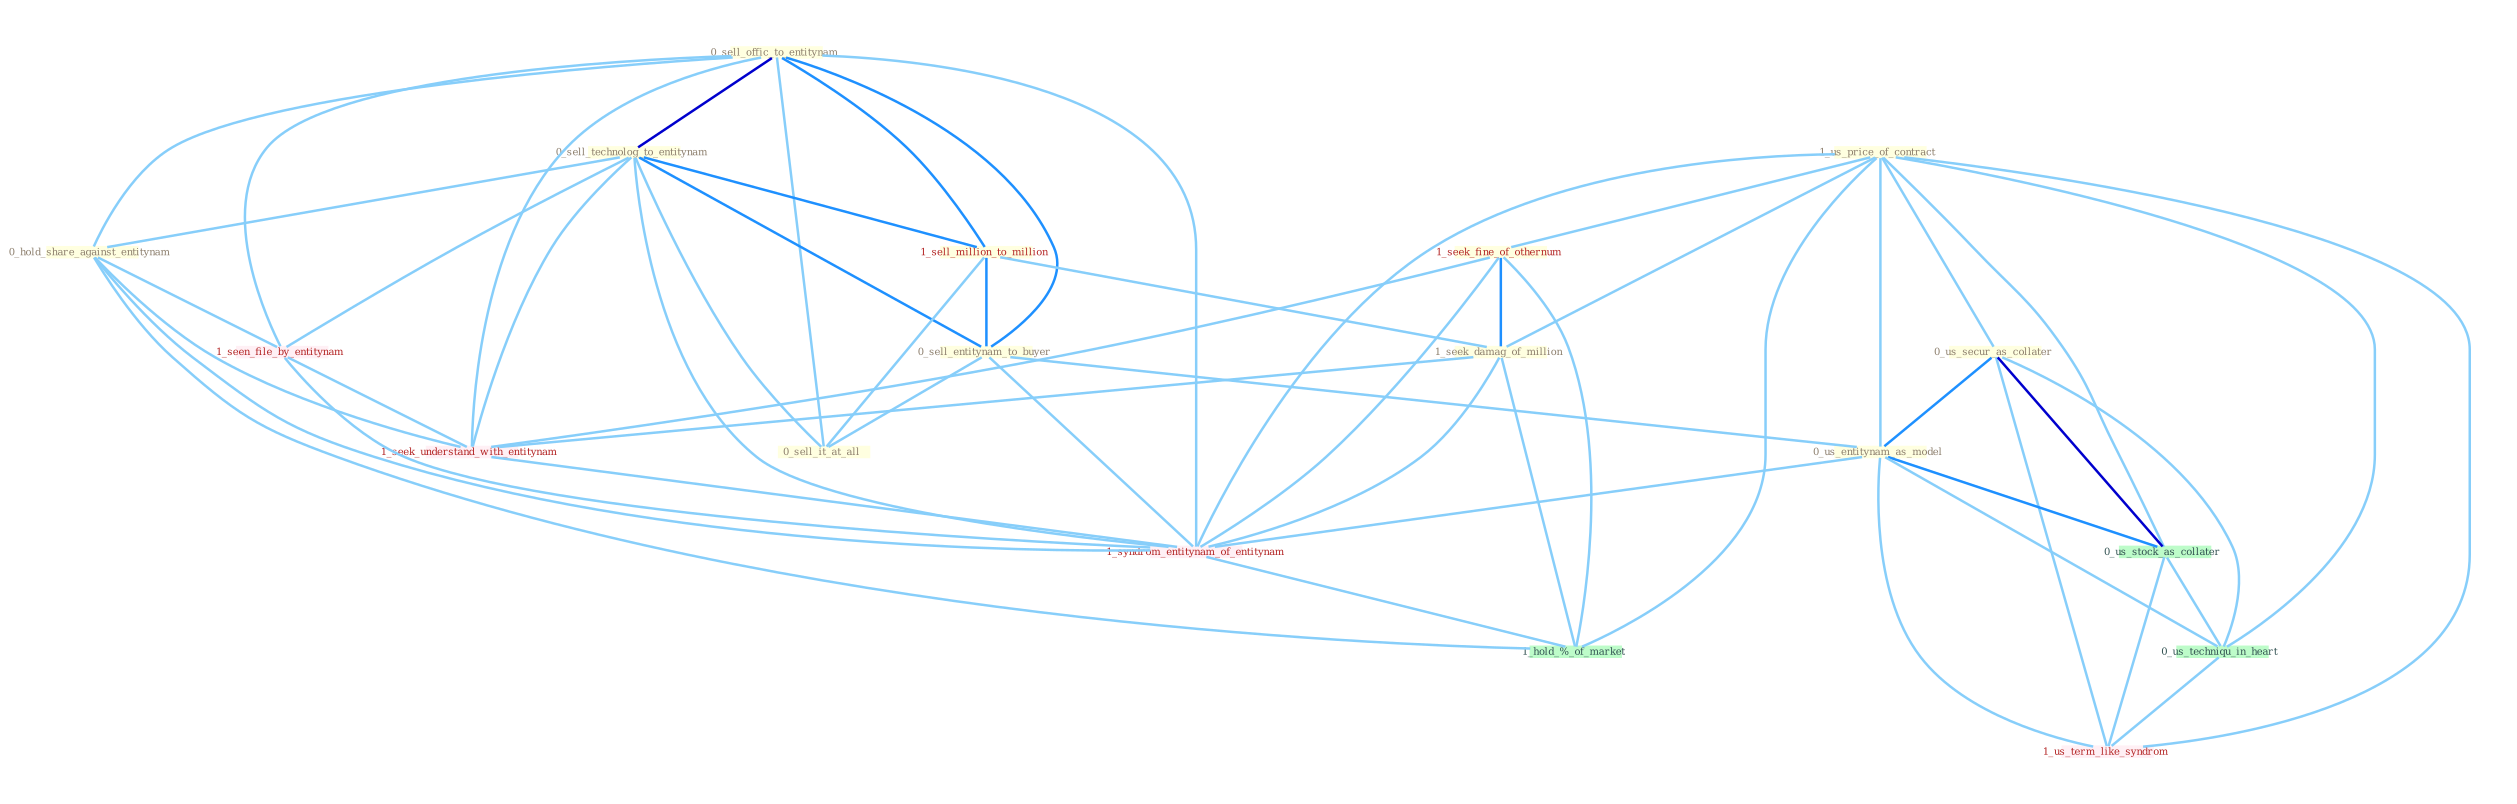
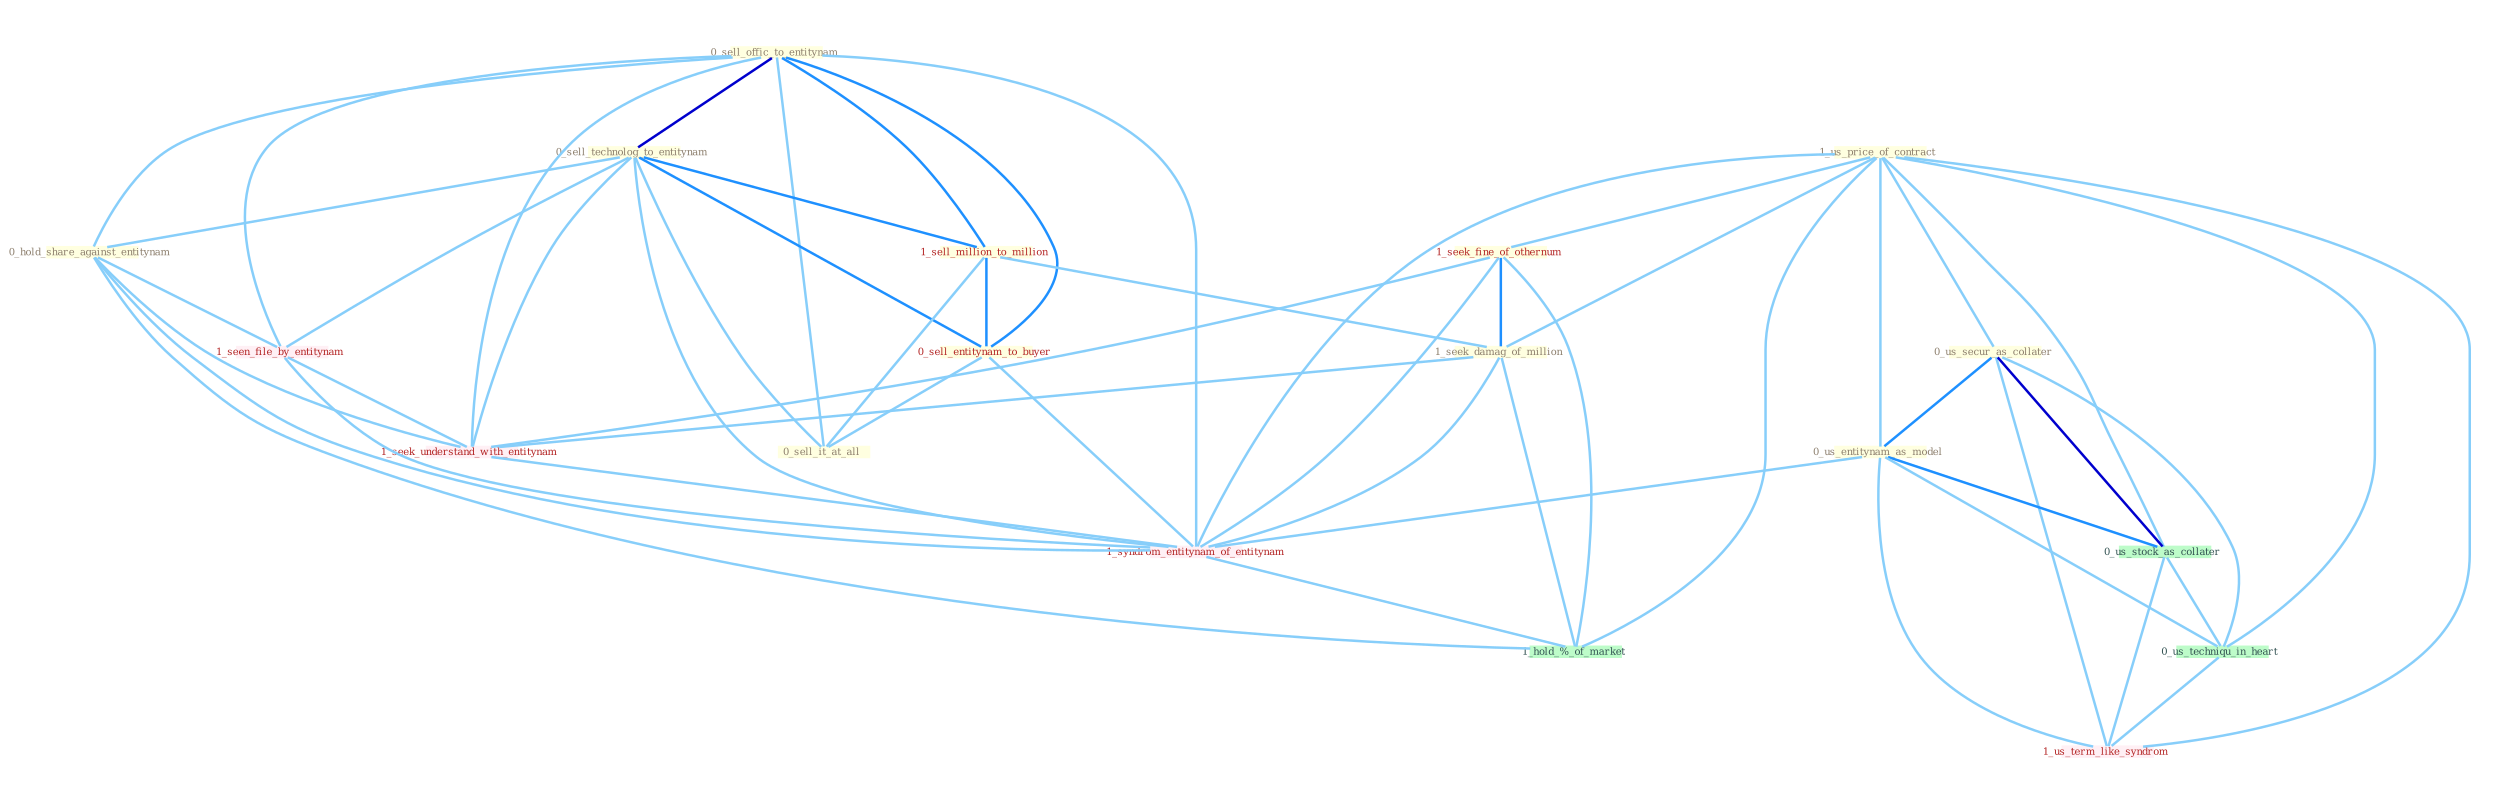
(986, 352) -> (986, 352)
(1434, 402) -> none
